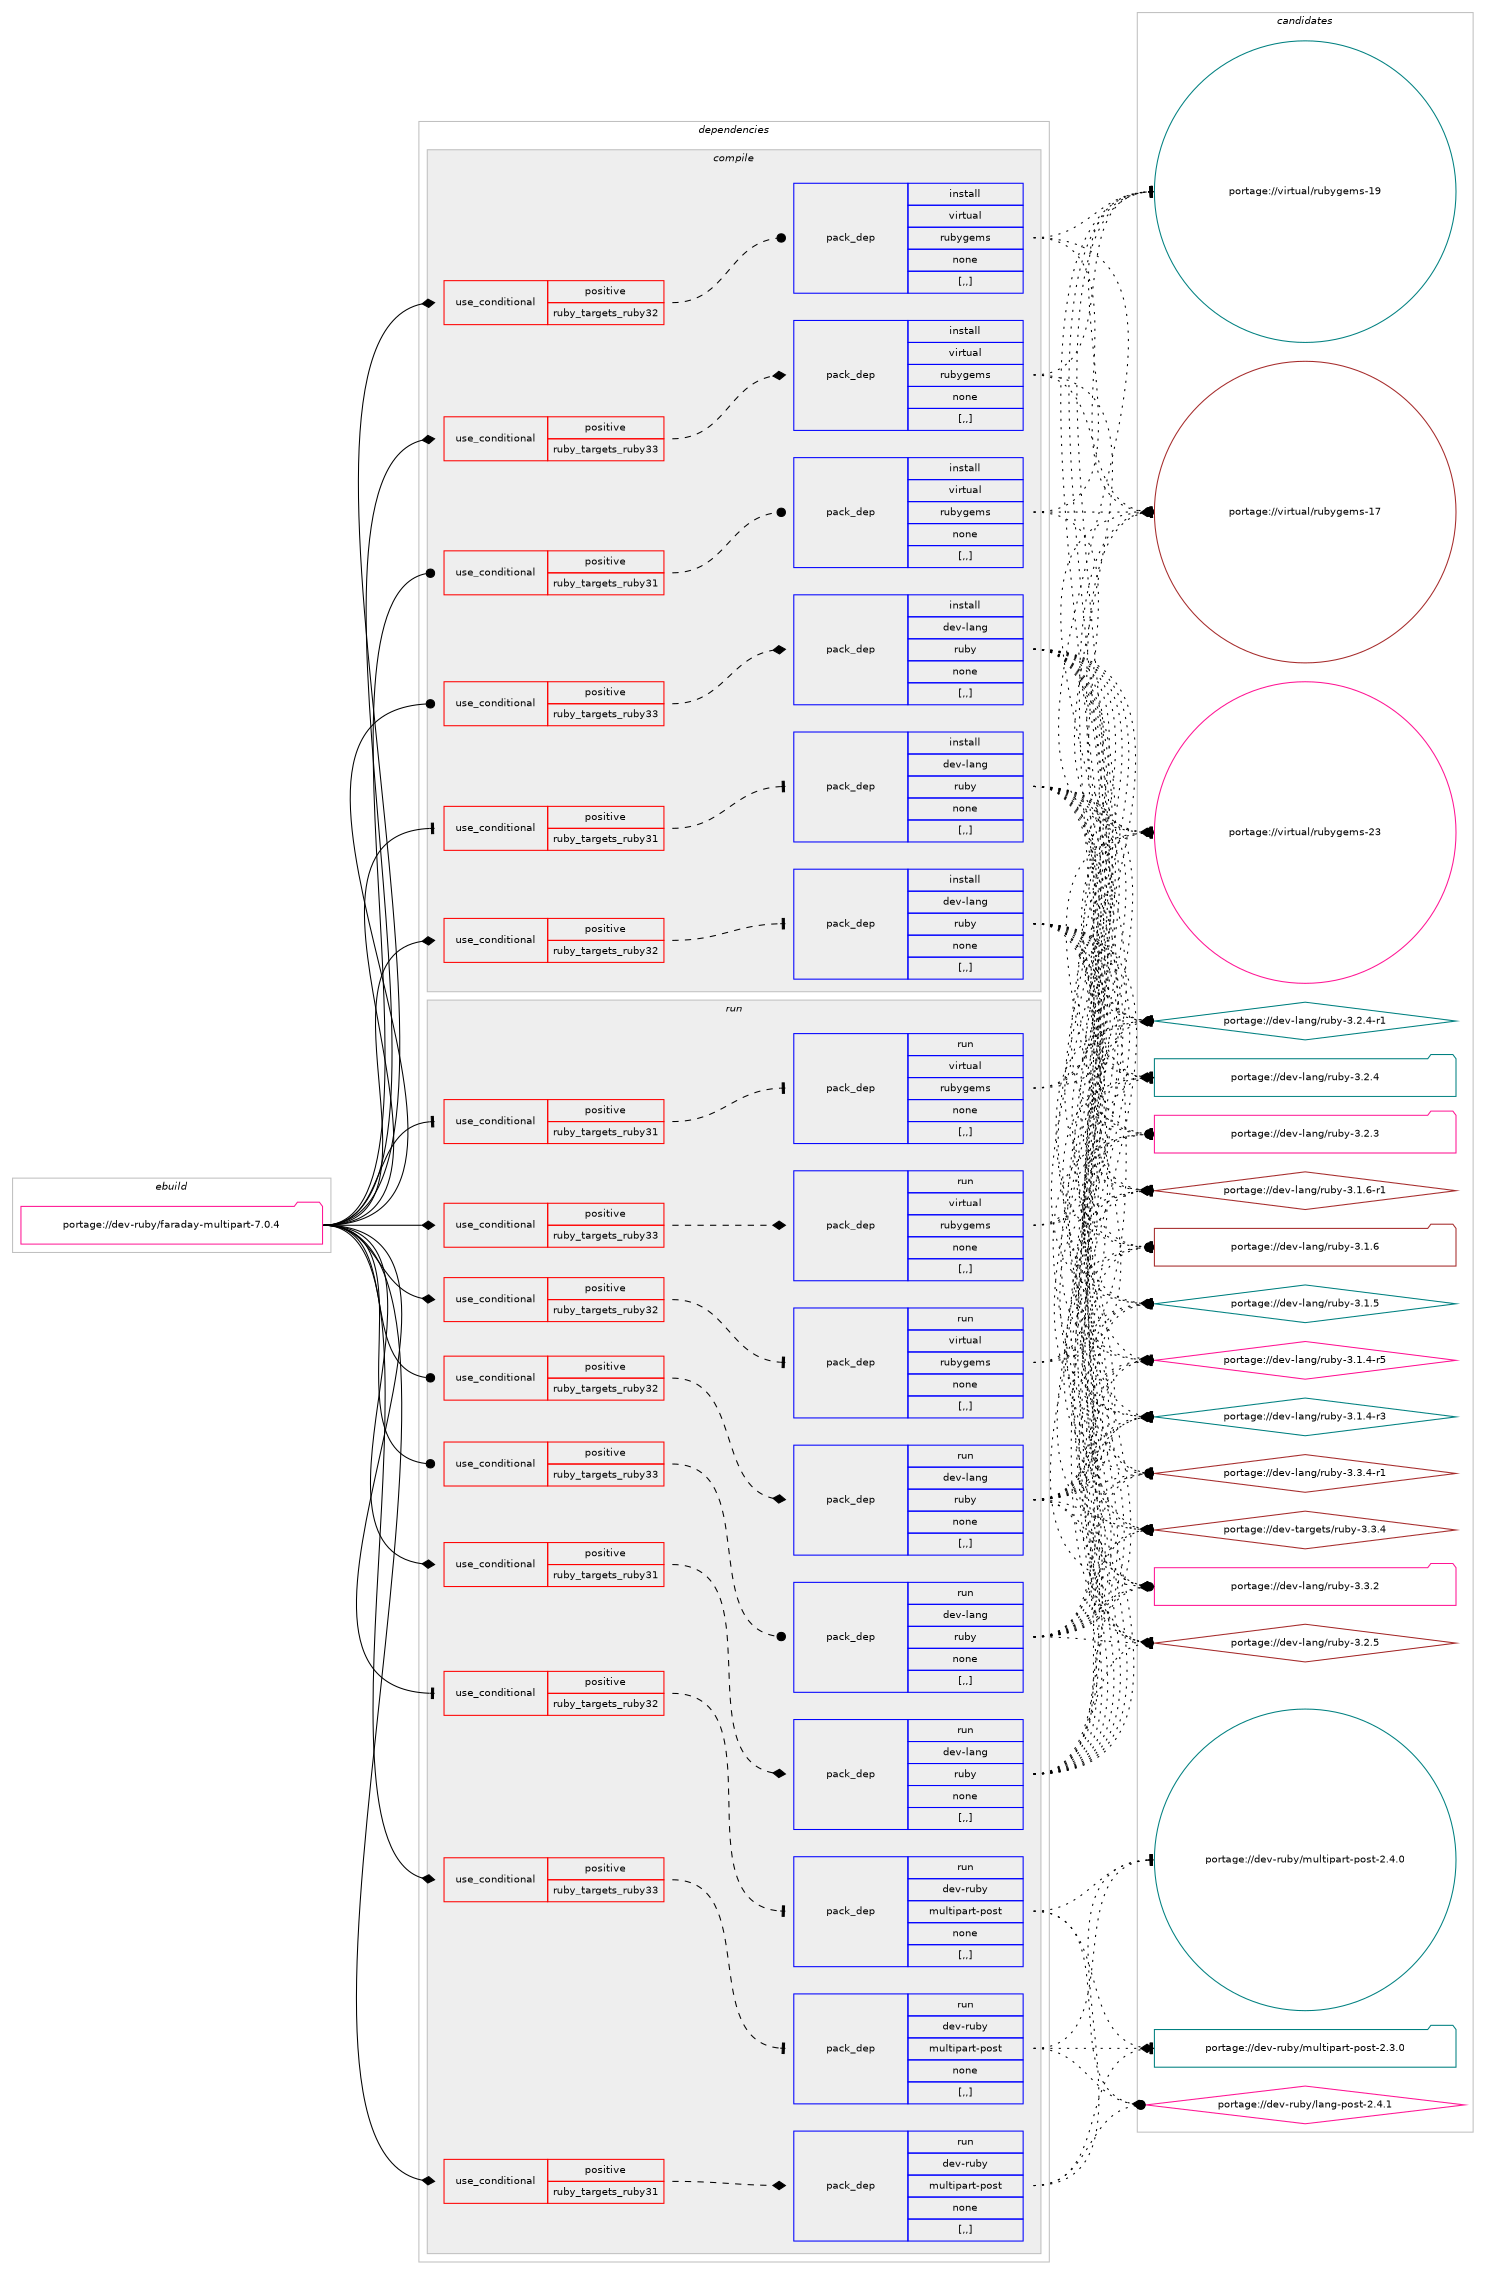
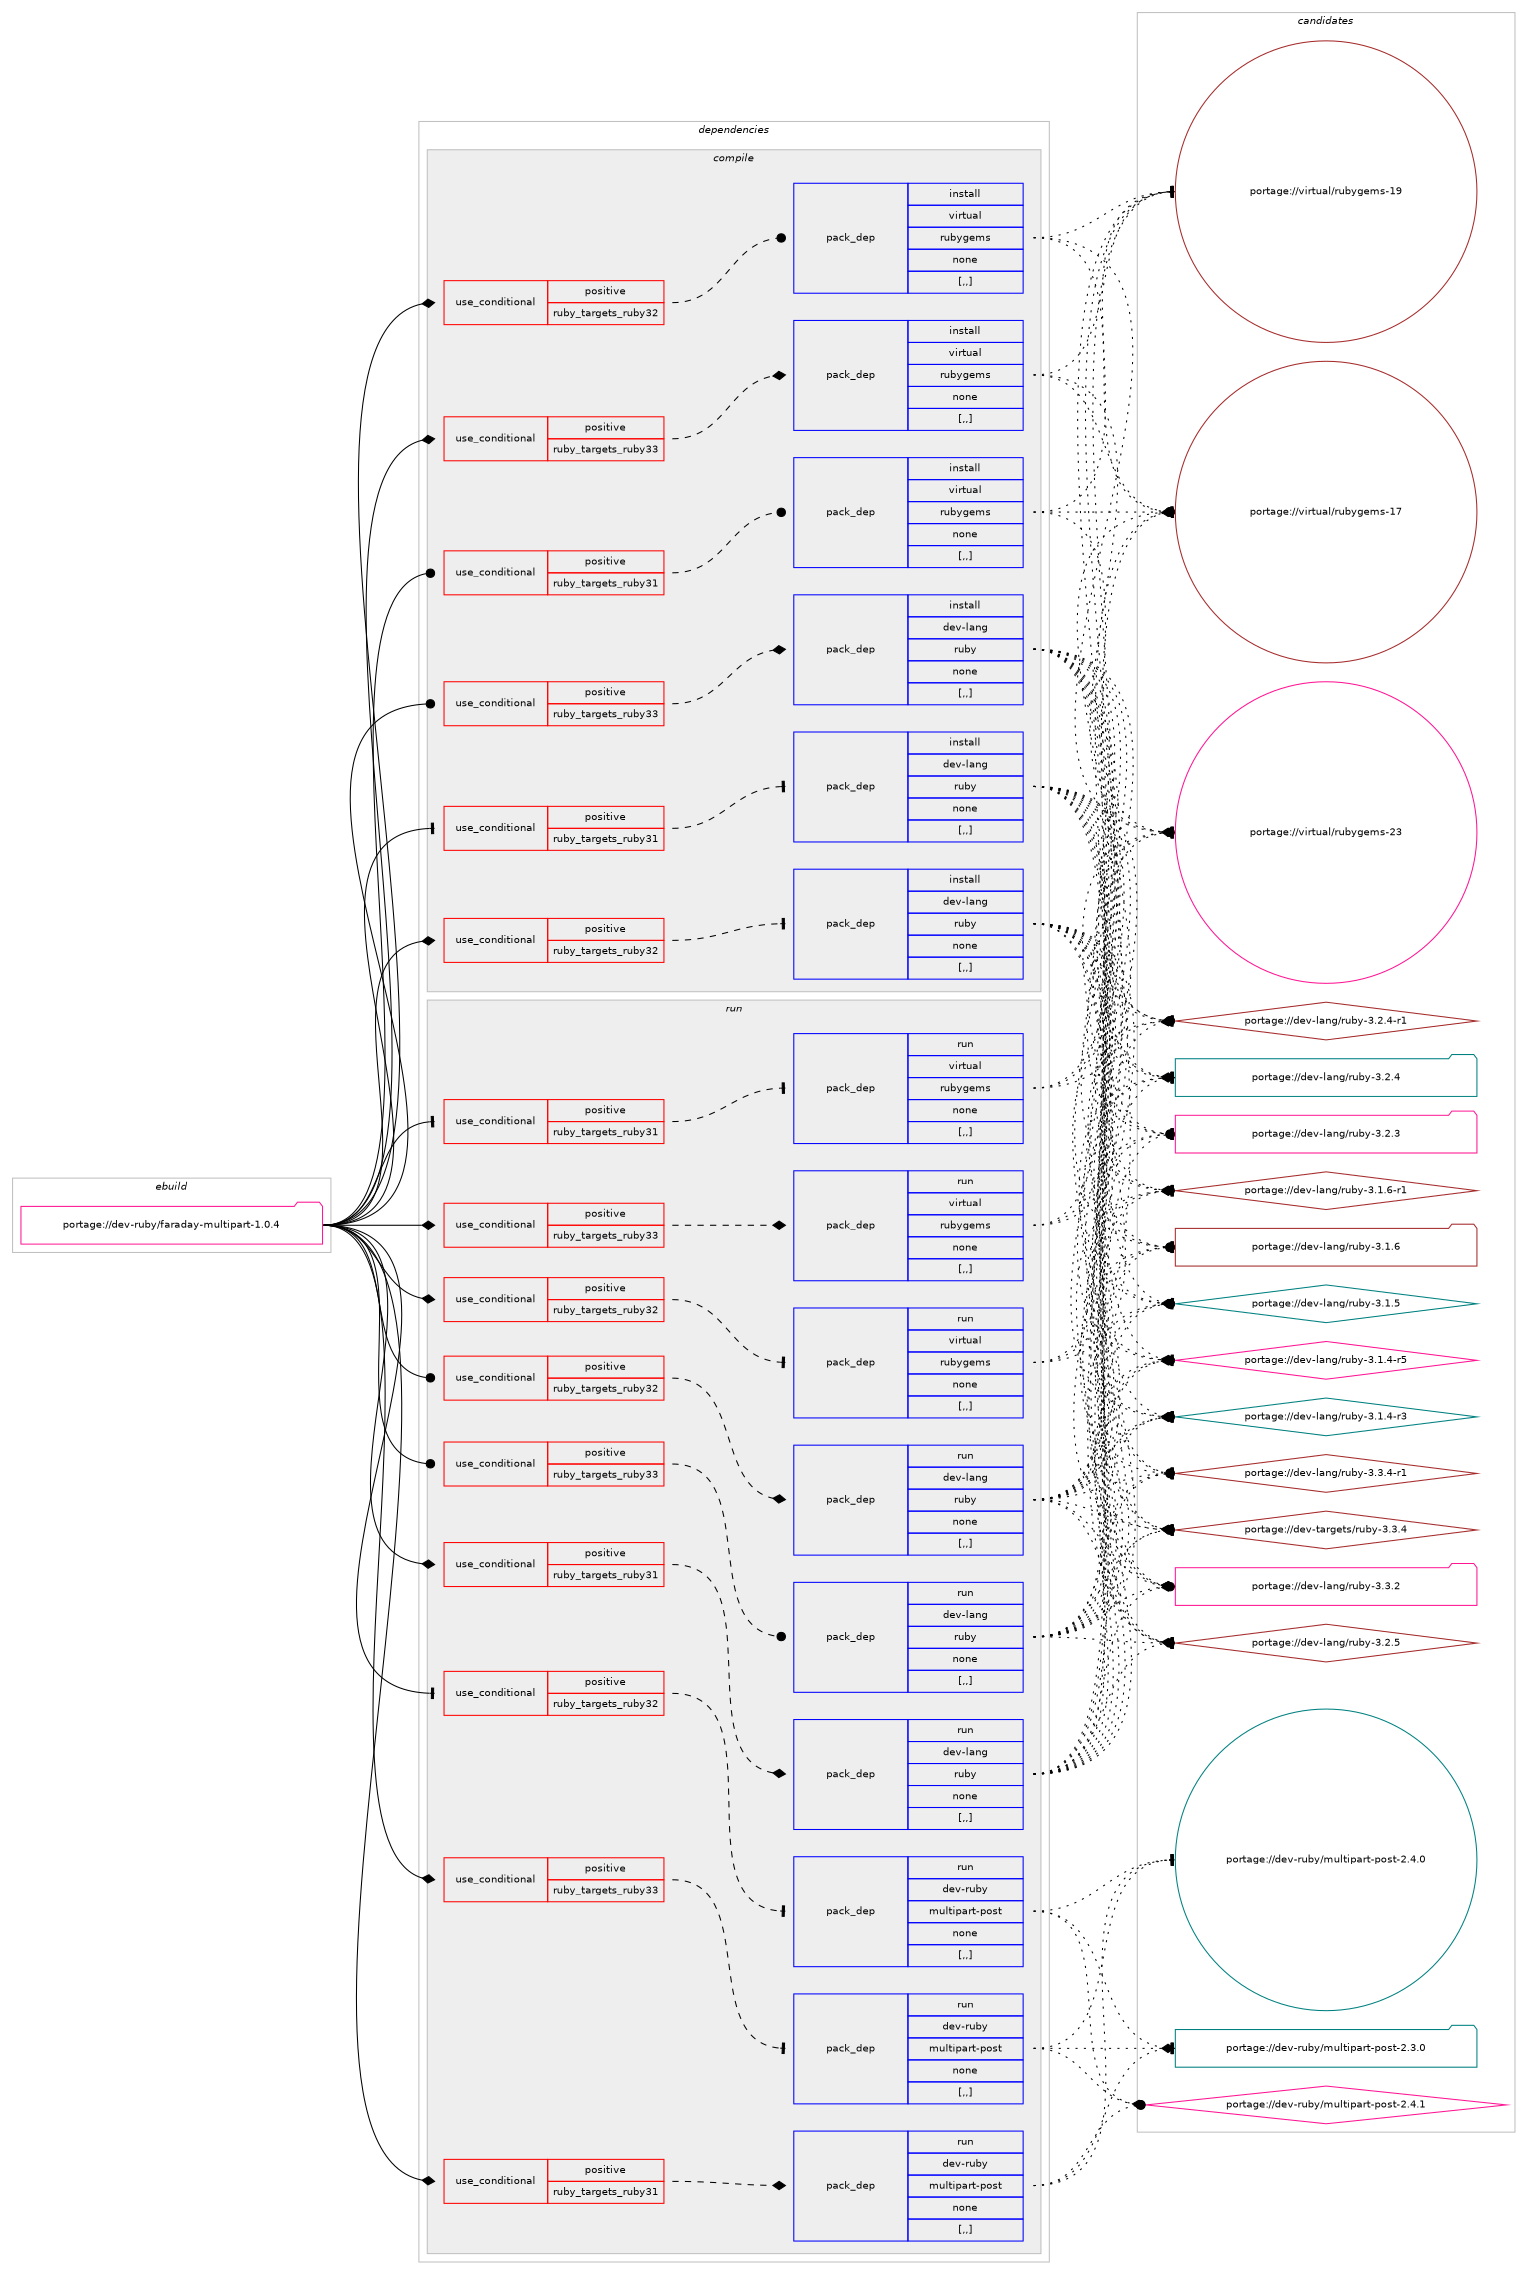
(1305, 192) -> (1326, 192)
(1305, 1021) -> (1326, 1021)
(172, 1225) -> (172, 1225)
(1305, 2105) -> (1326, 2105)
